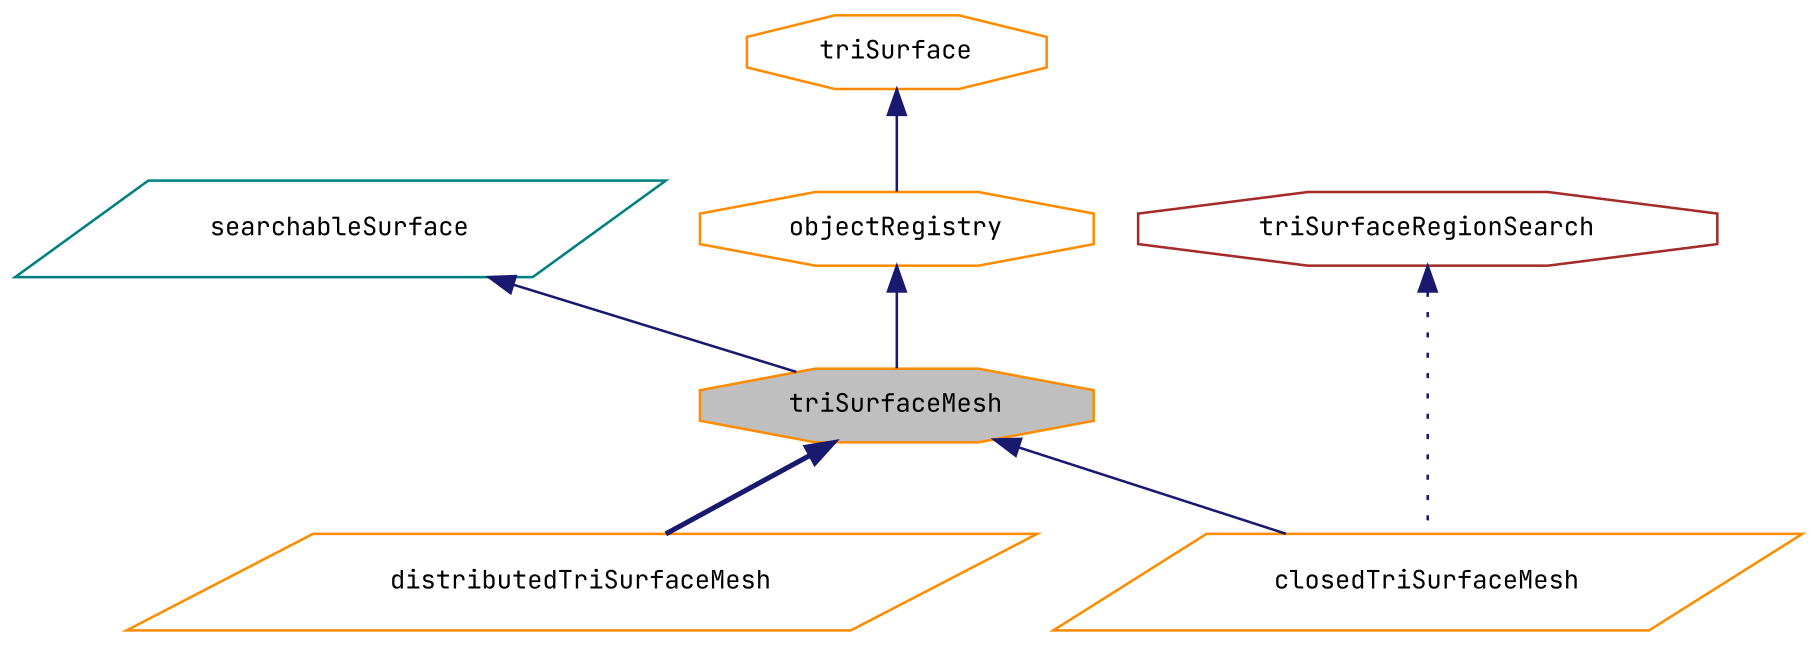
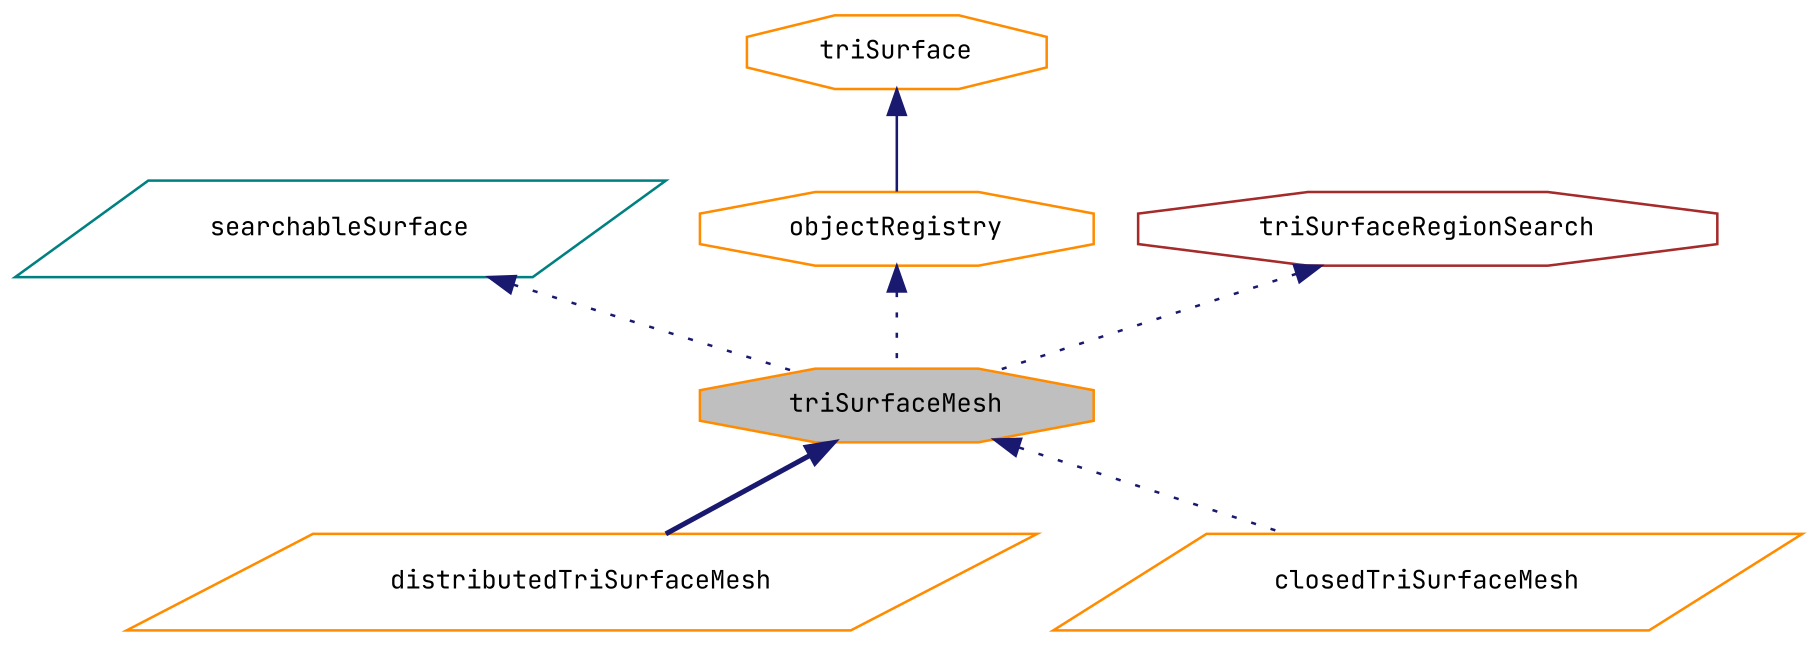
(655, 328) -> (655, 328)
(897, 330) -> (897, 330)
(1428, 412) -> (1146, 323)
(1153, 491) -> (1153, 491)
